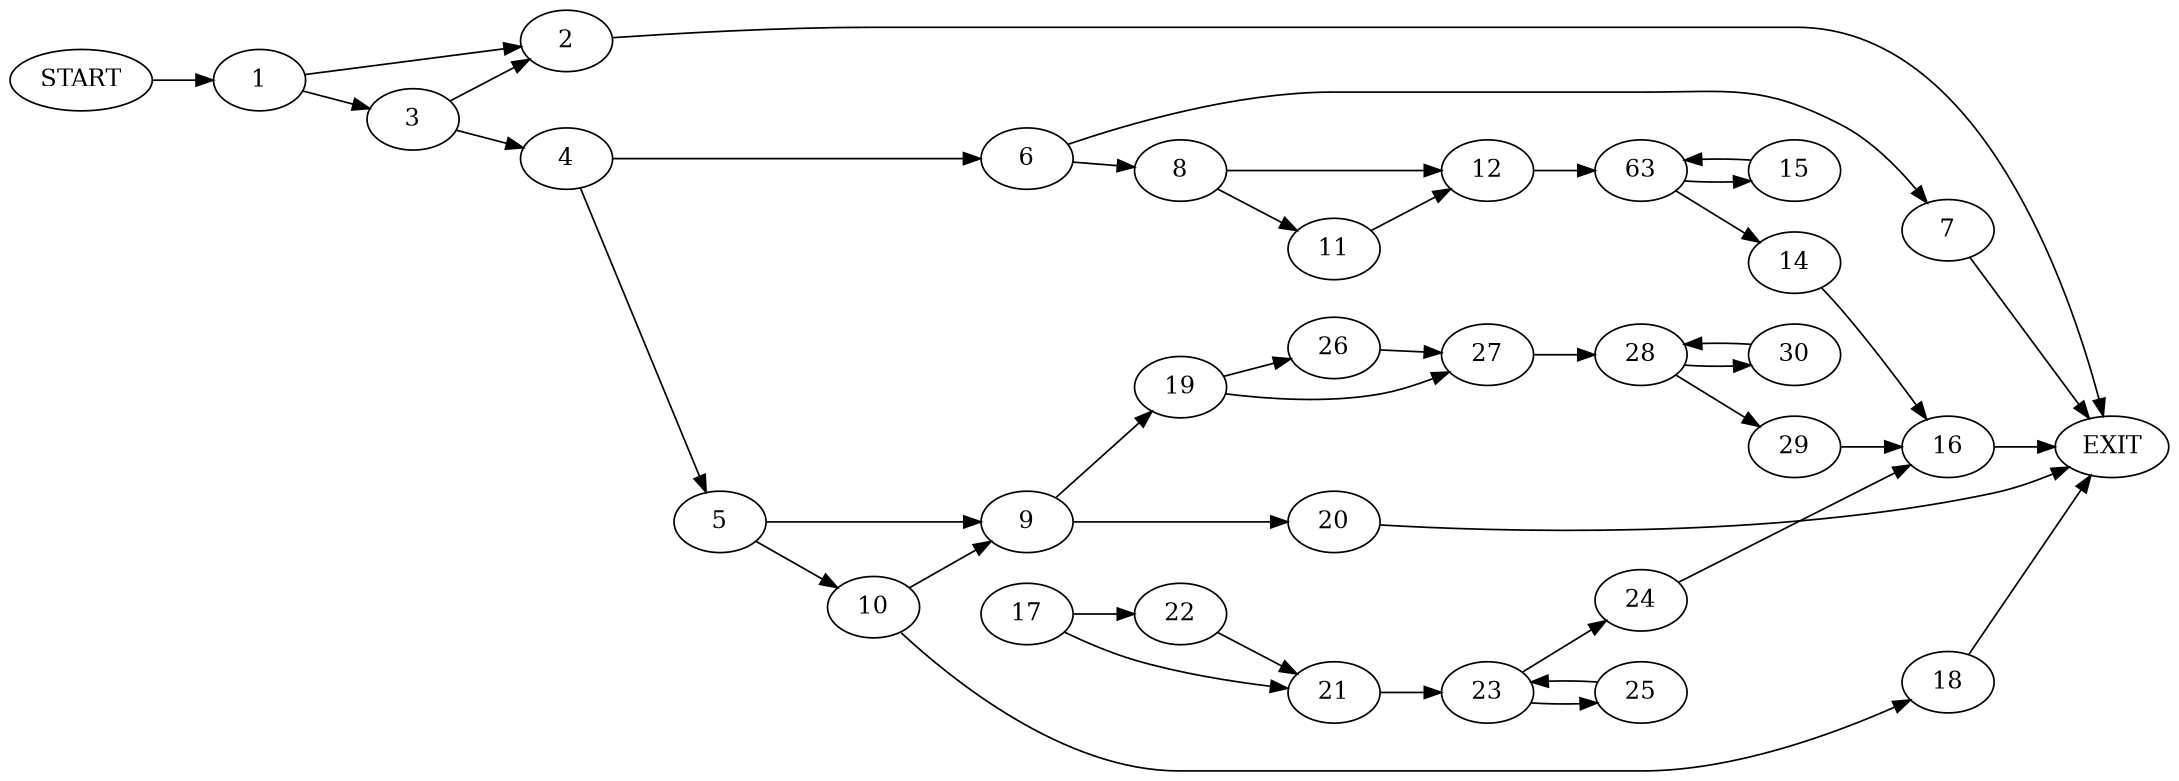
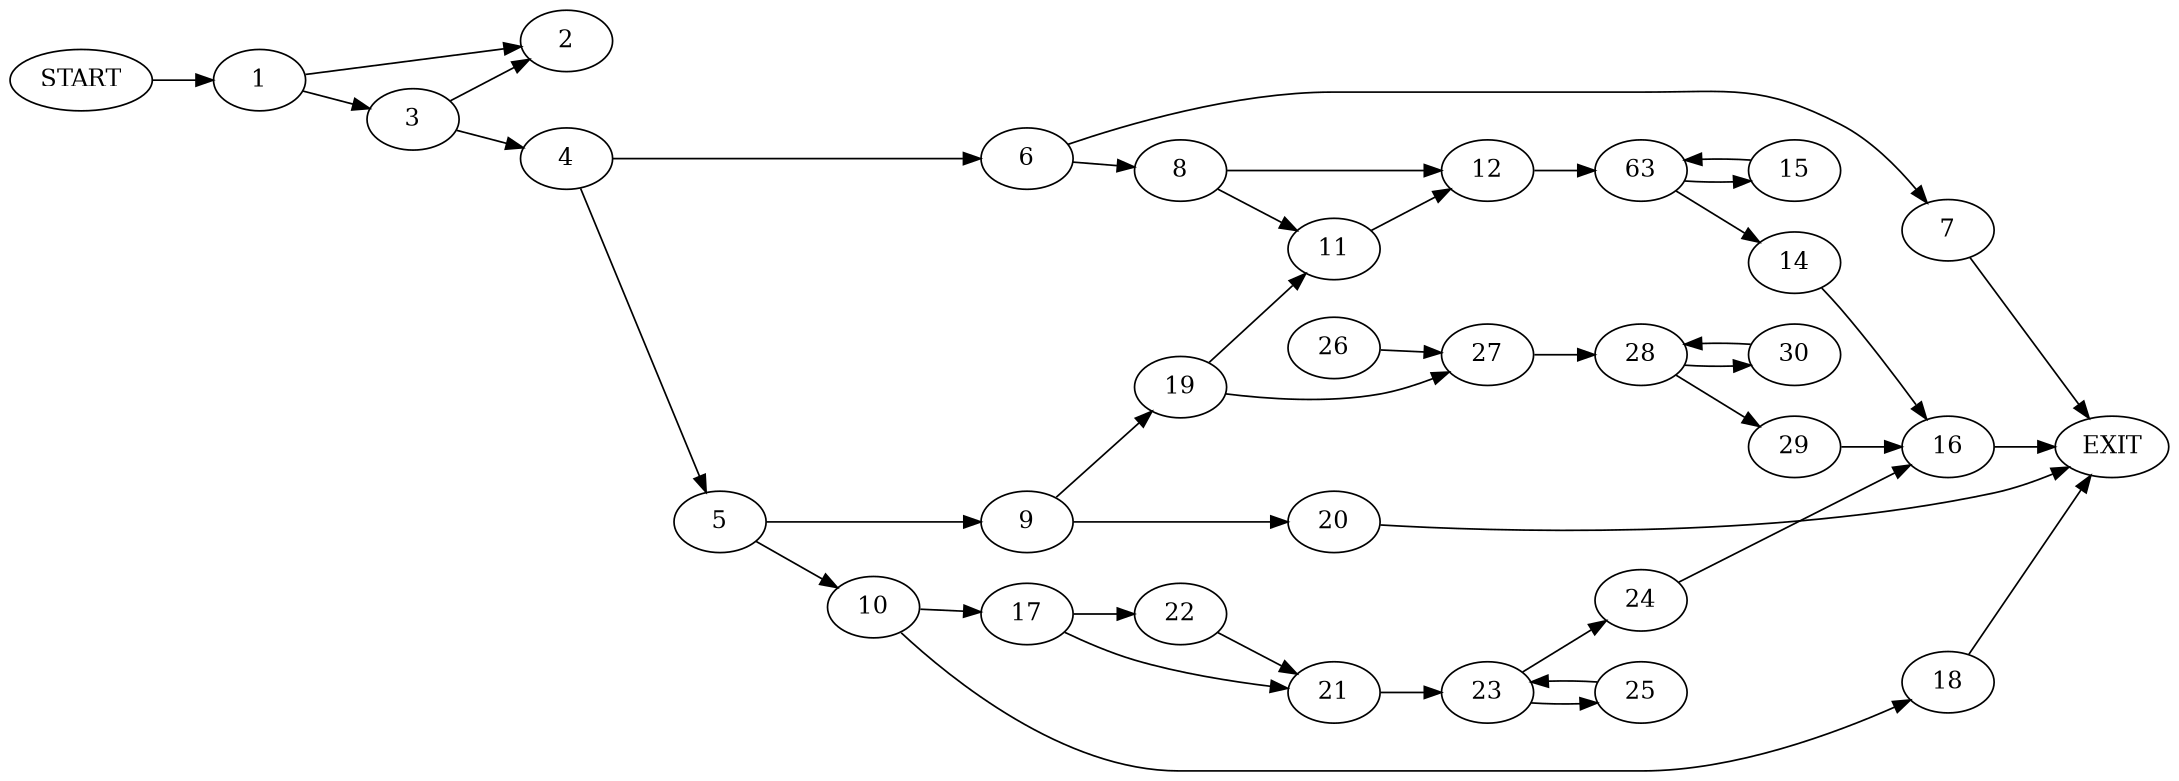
(1460, 27) -> none
(1249, 370) -> (1251, 324)
(943, 569) -> (942, 610)
